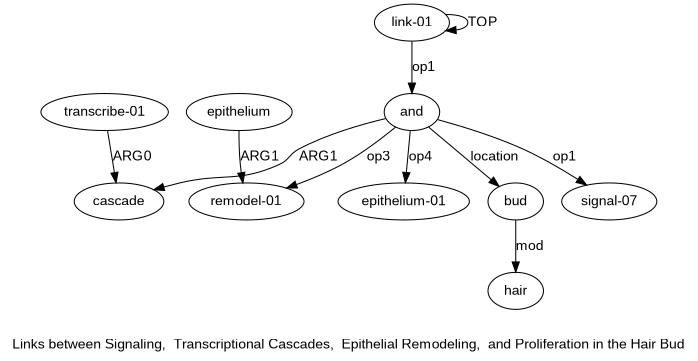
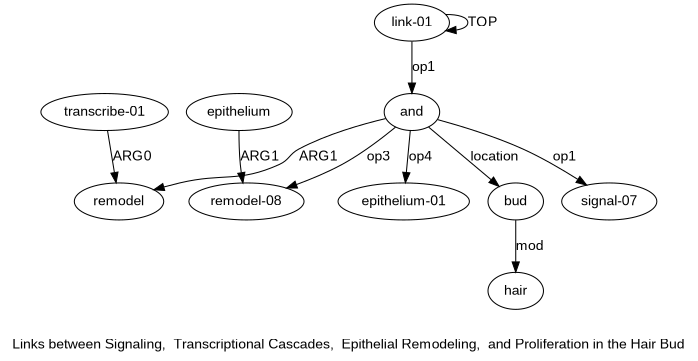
(119, 201) -> (119, 201)
(246, 201) -> (246, 201)
